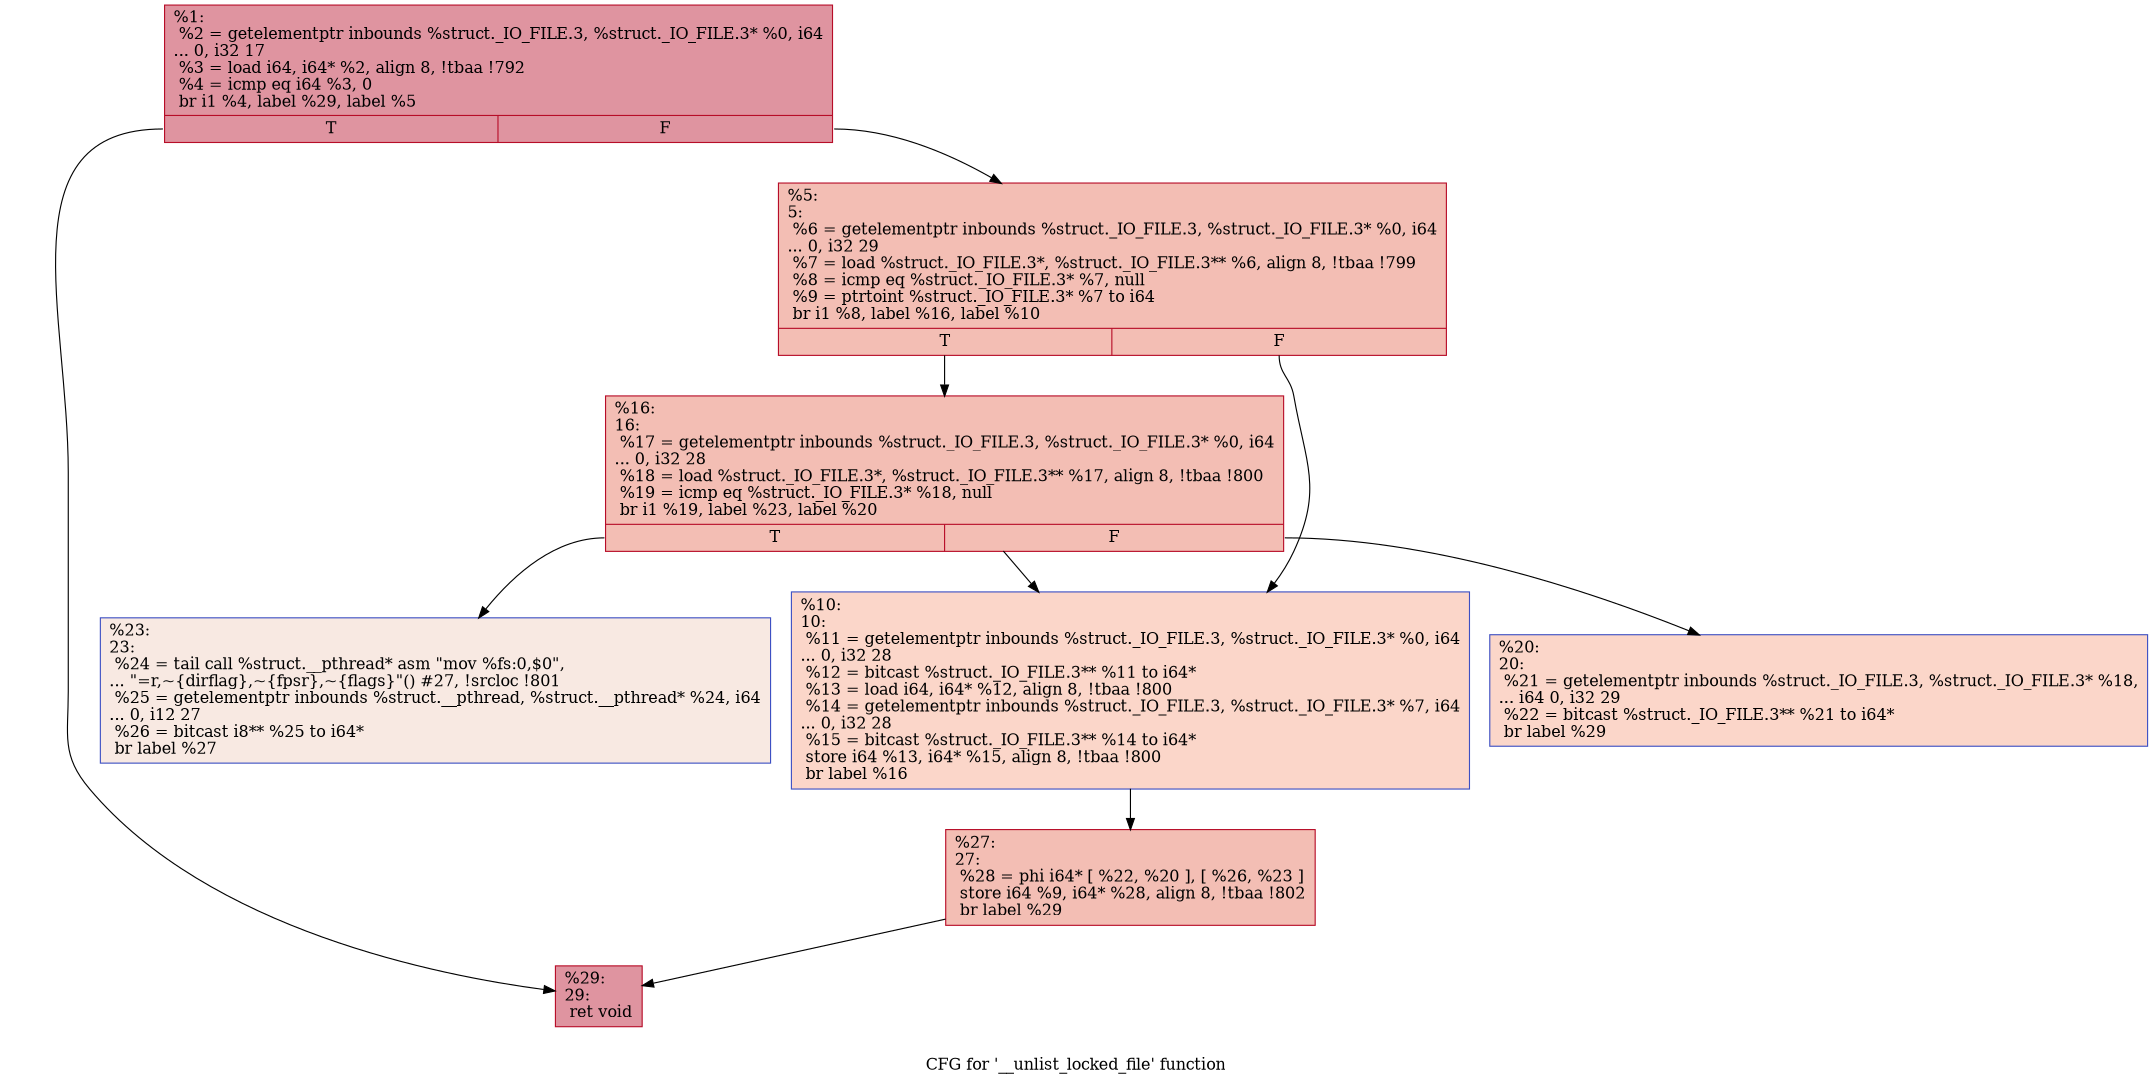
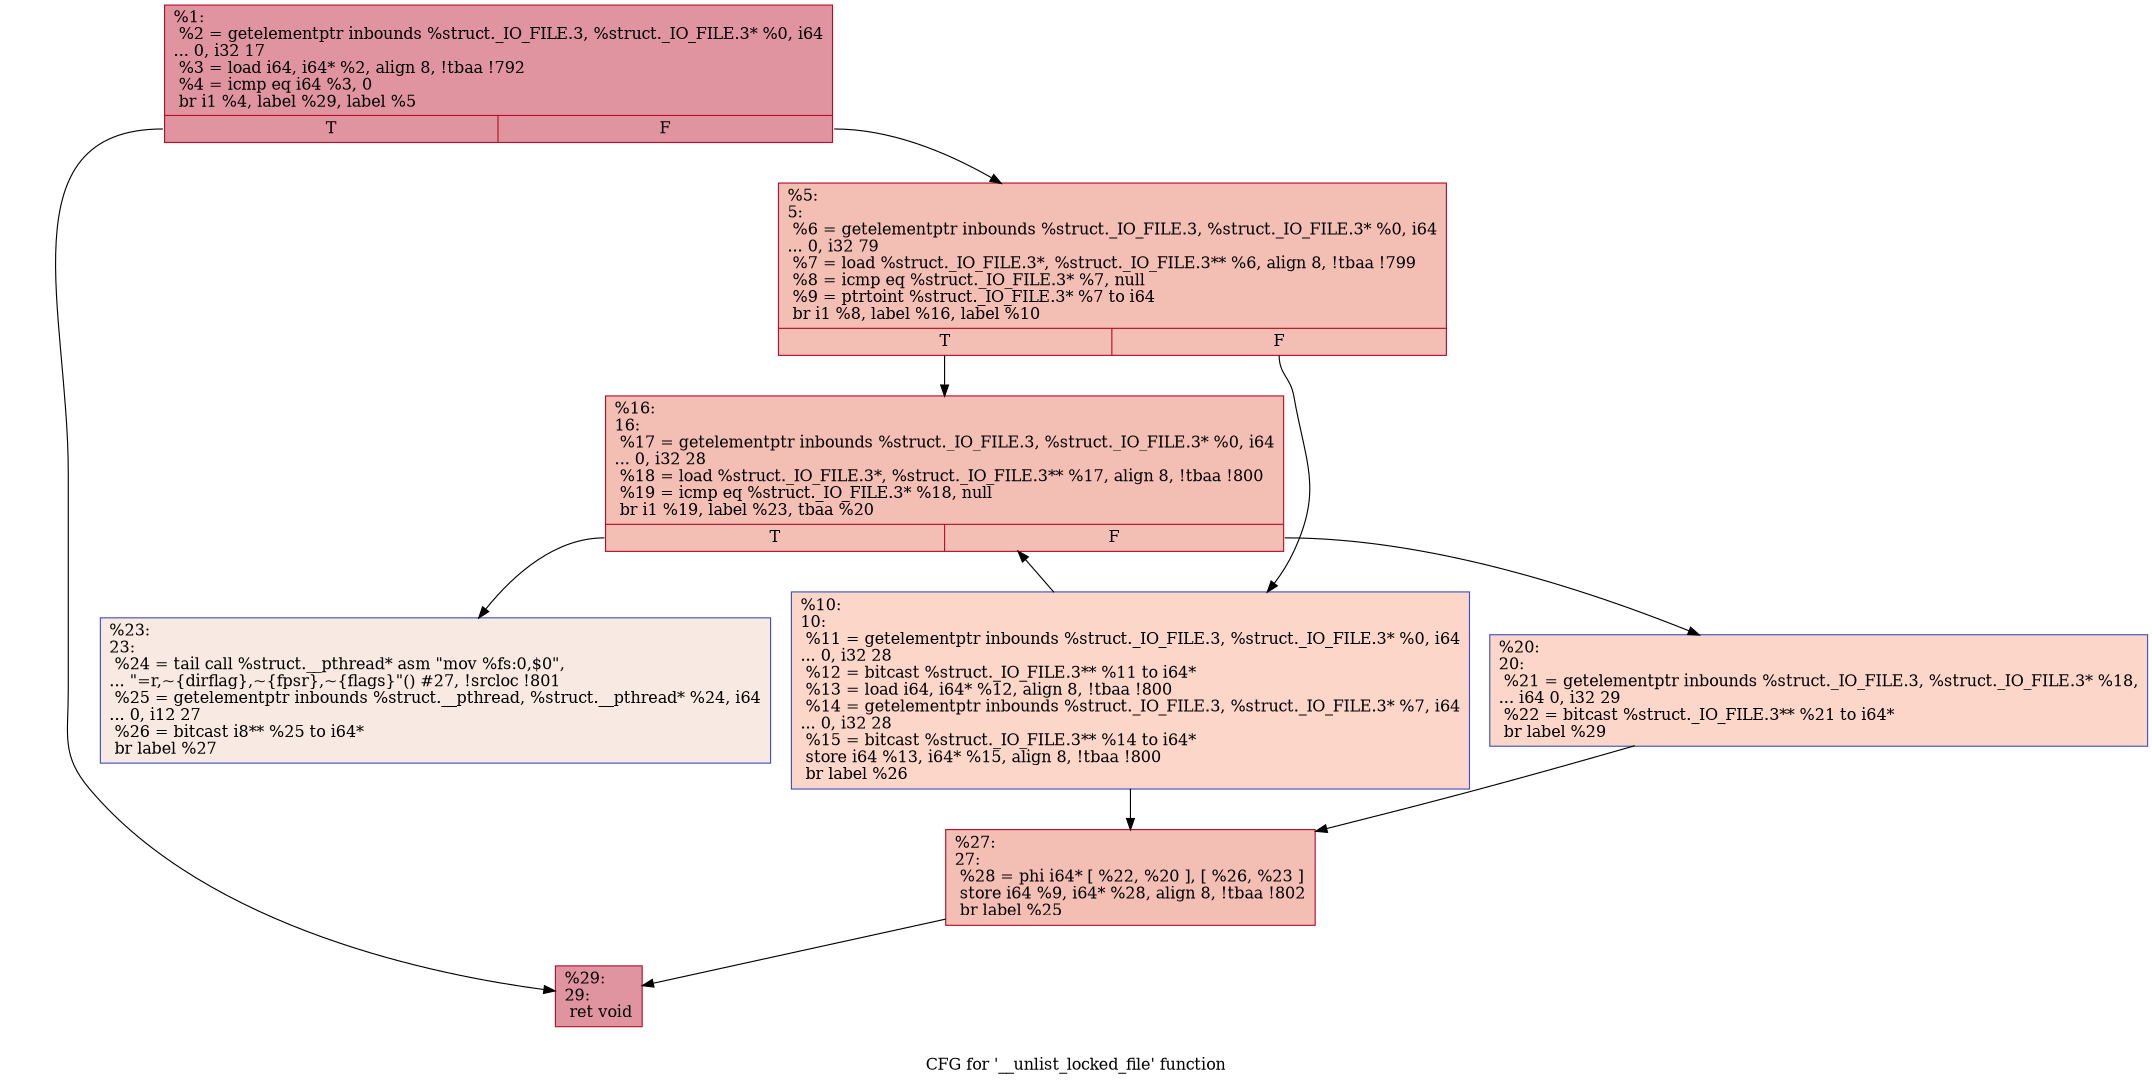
(834, 247) -> (834, 247)
(746, 510) -> (745, 510)
(1017, 567) -> (1040, 576)
(854, 774) -> (854, 774)
none -> (1481, 789)
(1009, 911) -> (1009, 911)
